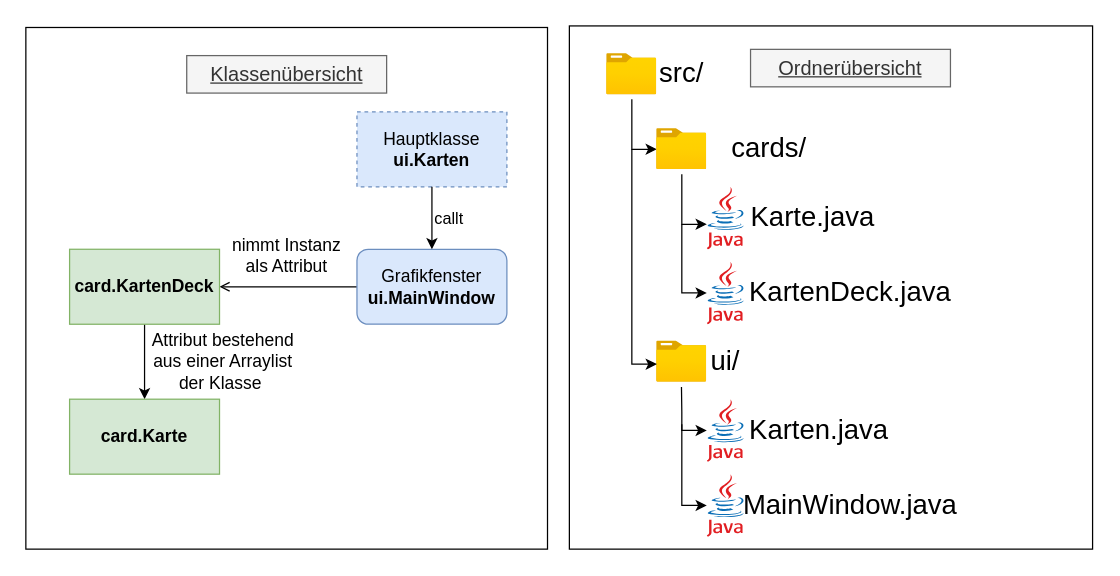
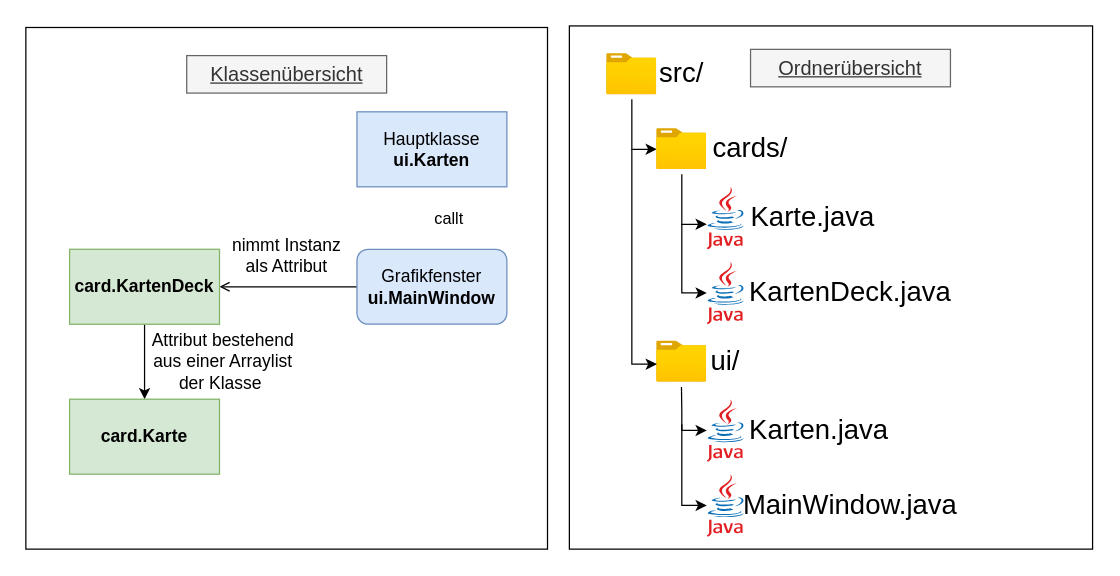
(432, 149) -> (432, 149)
(769, 149) -> (751, 149)
(432, 214) -> none
